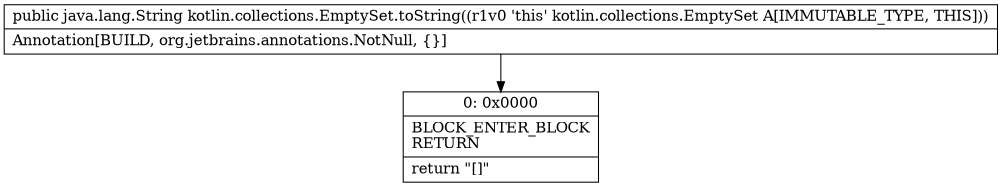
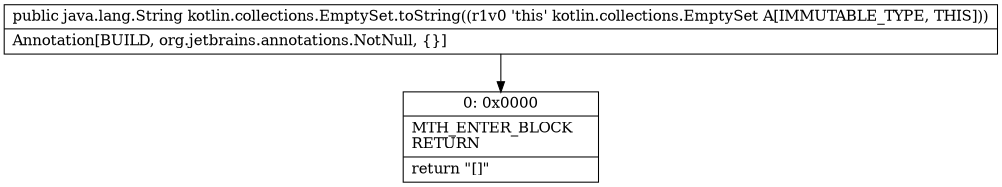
(501, 128) -> (492, 128)
